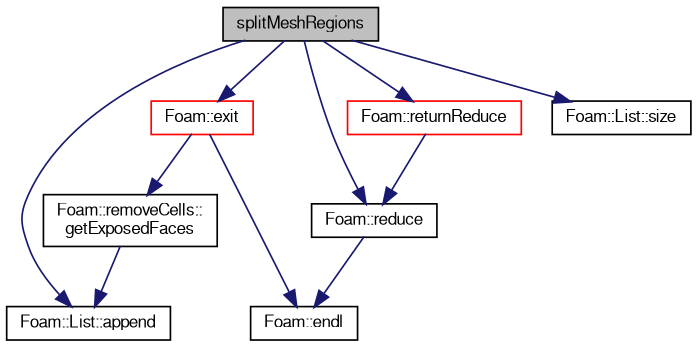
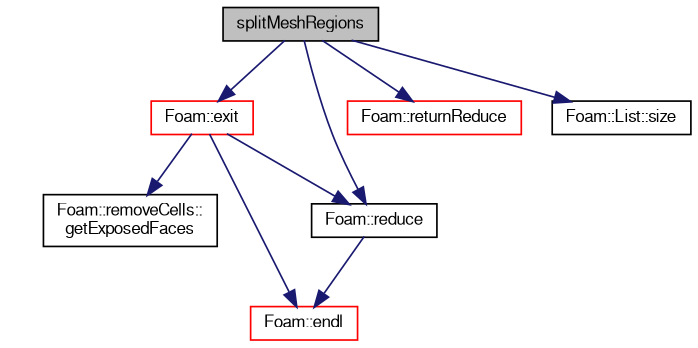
(409, 162) -> (281, 165)
(89, 323) -> none
(304, 323) -> (304, 323)
